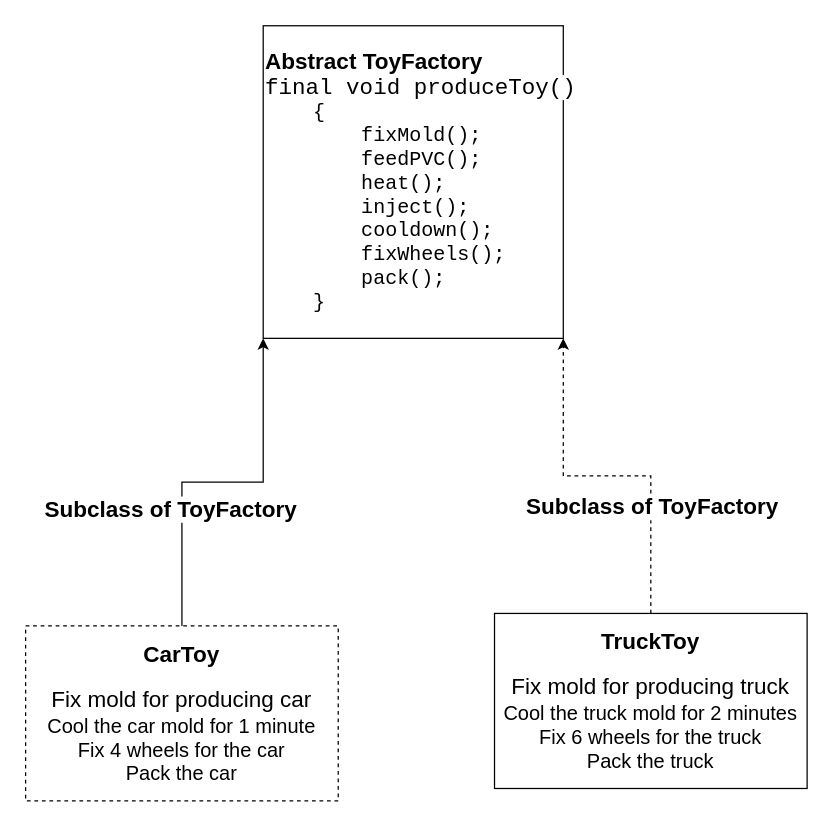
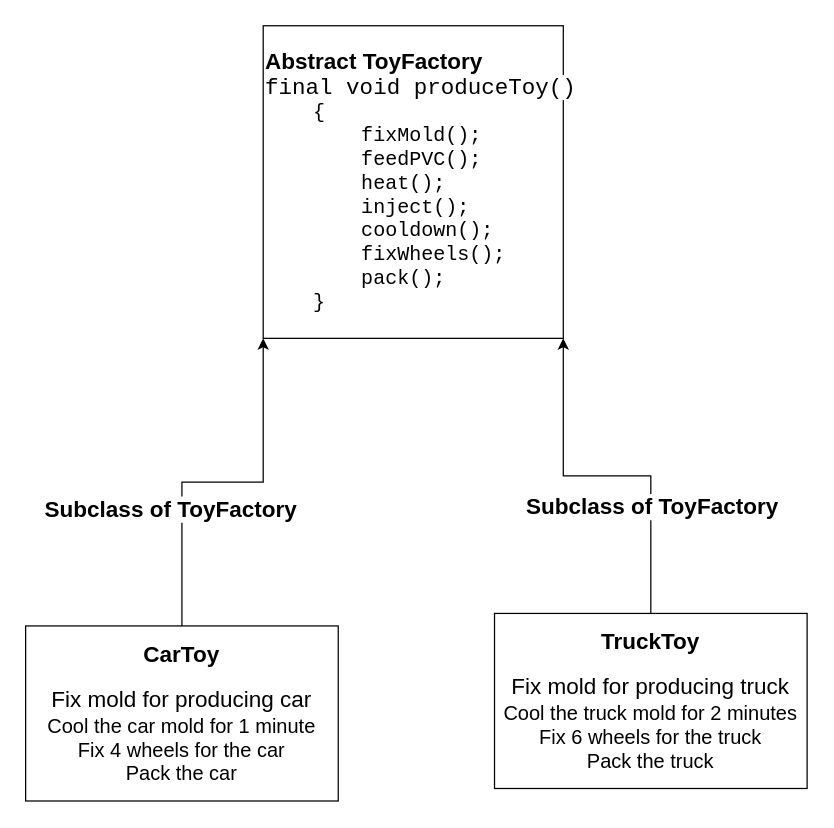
(563, 463) -> (563, 463)
(182, 713) -> (182, 713)
